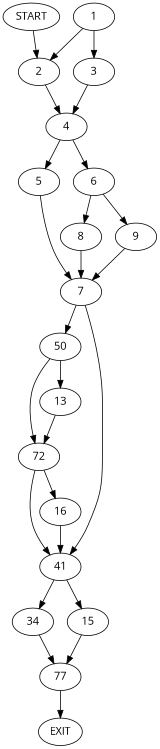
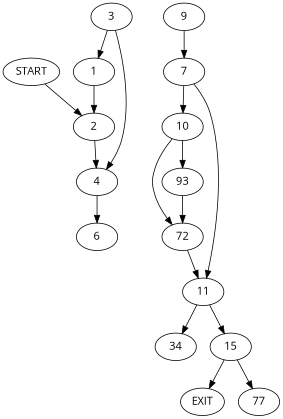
(94, 41) -> (104, 41)
(39, 182) -> none
(113, 206) -> none
(81, 237) -> none
(60, 347) -> (183, 127)
(60, 402) -> (183, 182)
(60, 512) -> none
(60, 567) -> (203, 292)
(45, 646) -> none
(60, 701) -> (218, 371)
